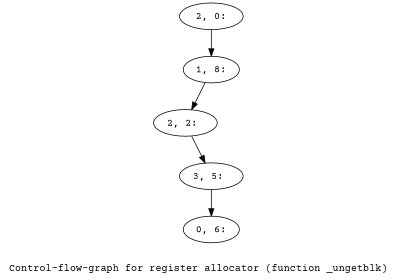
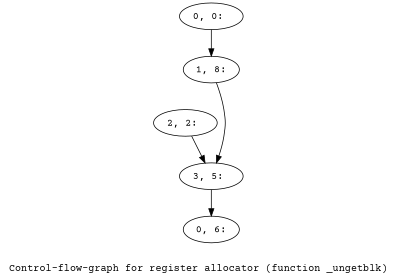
(211, 16) -> (211, 16)
(200, 93) -> (225, 119)
